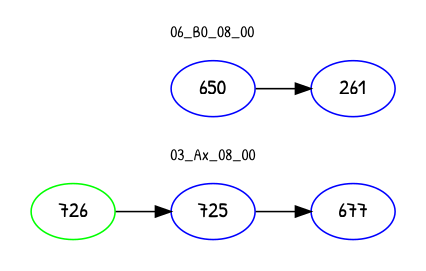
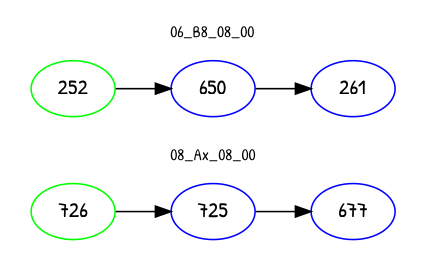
(213, 33) -> (213, 33)
none -> (73, 89)
(213, 156) -> (213, 156)
